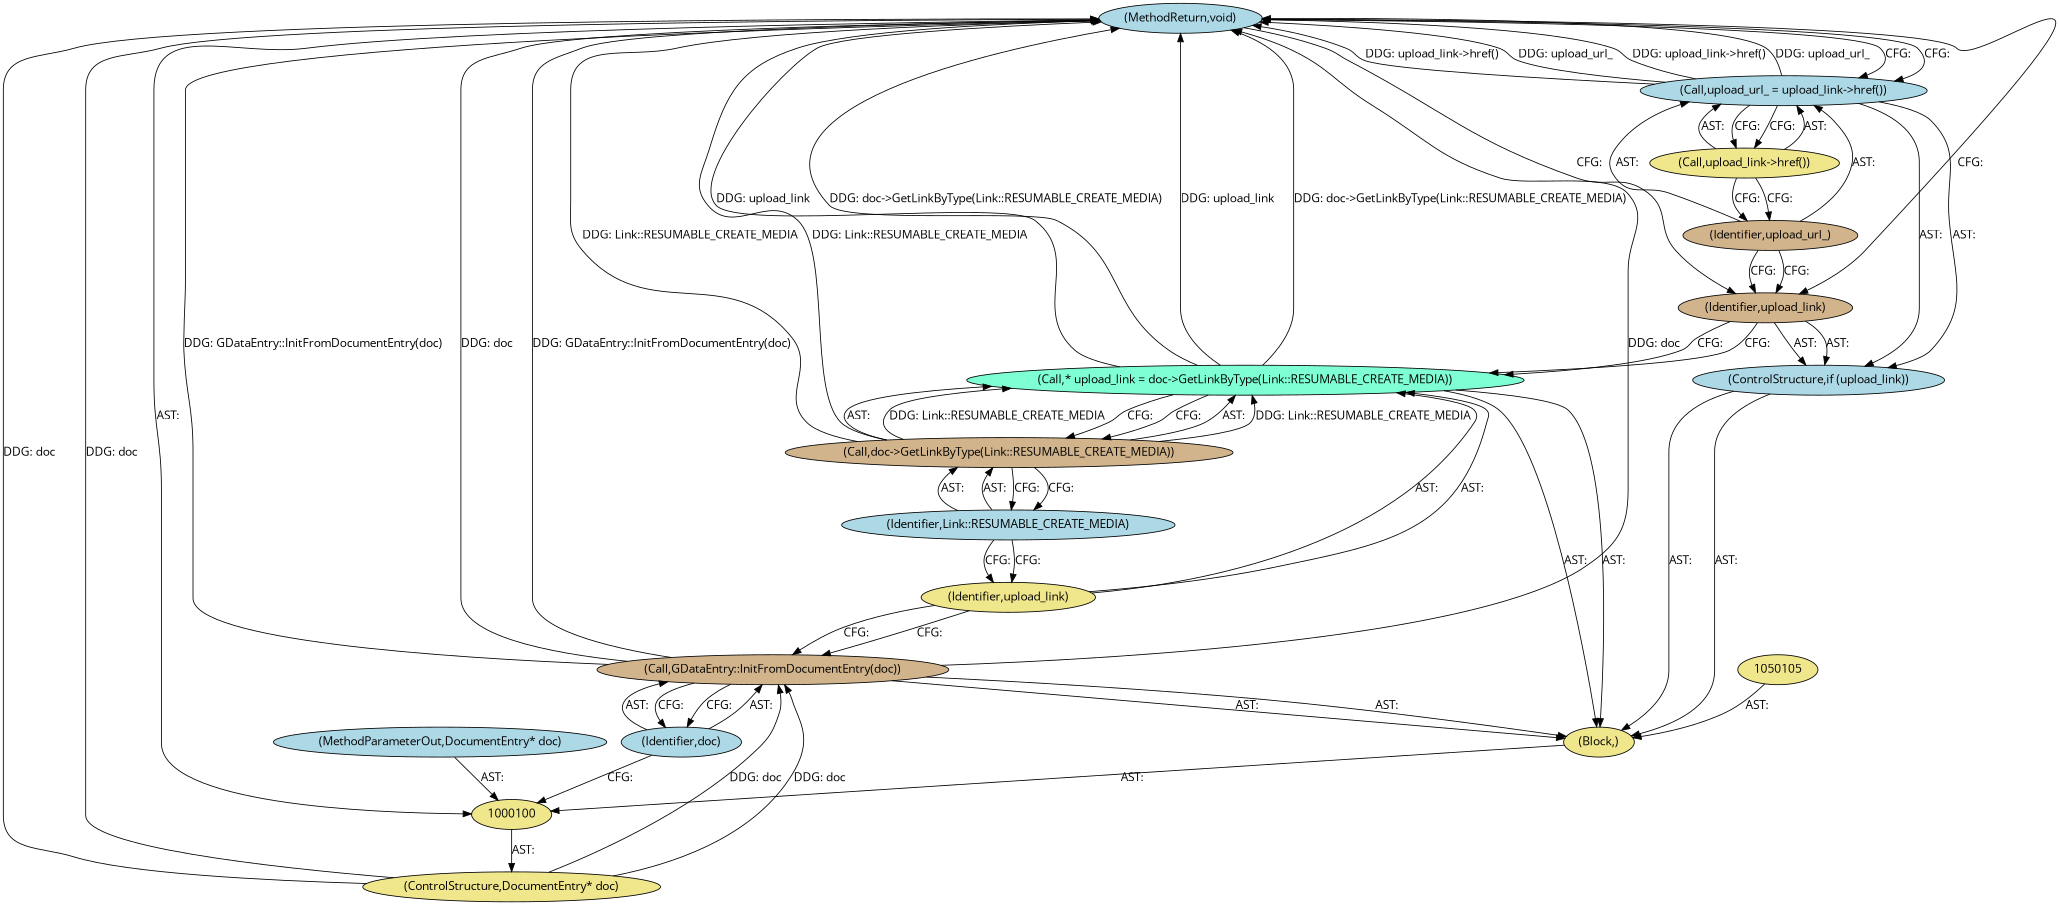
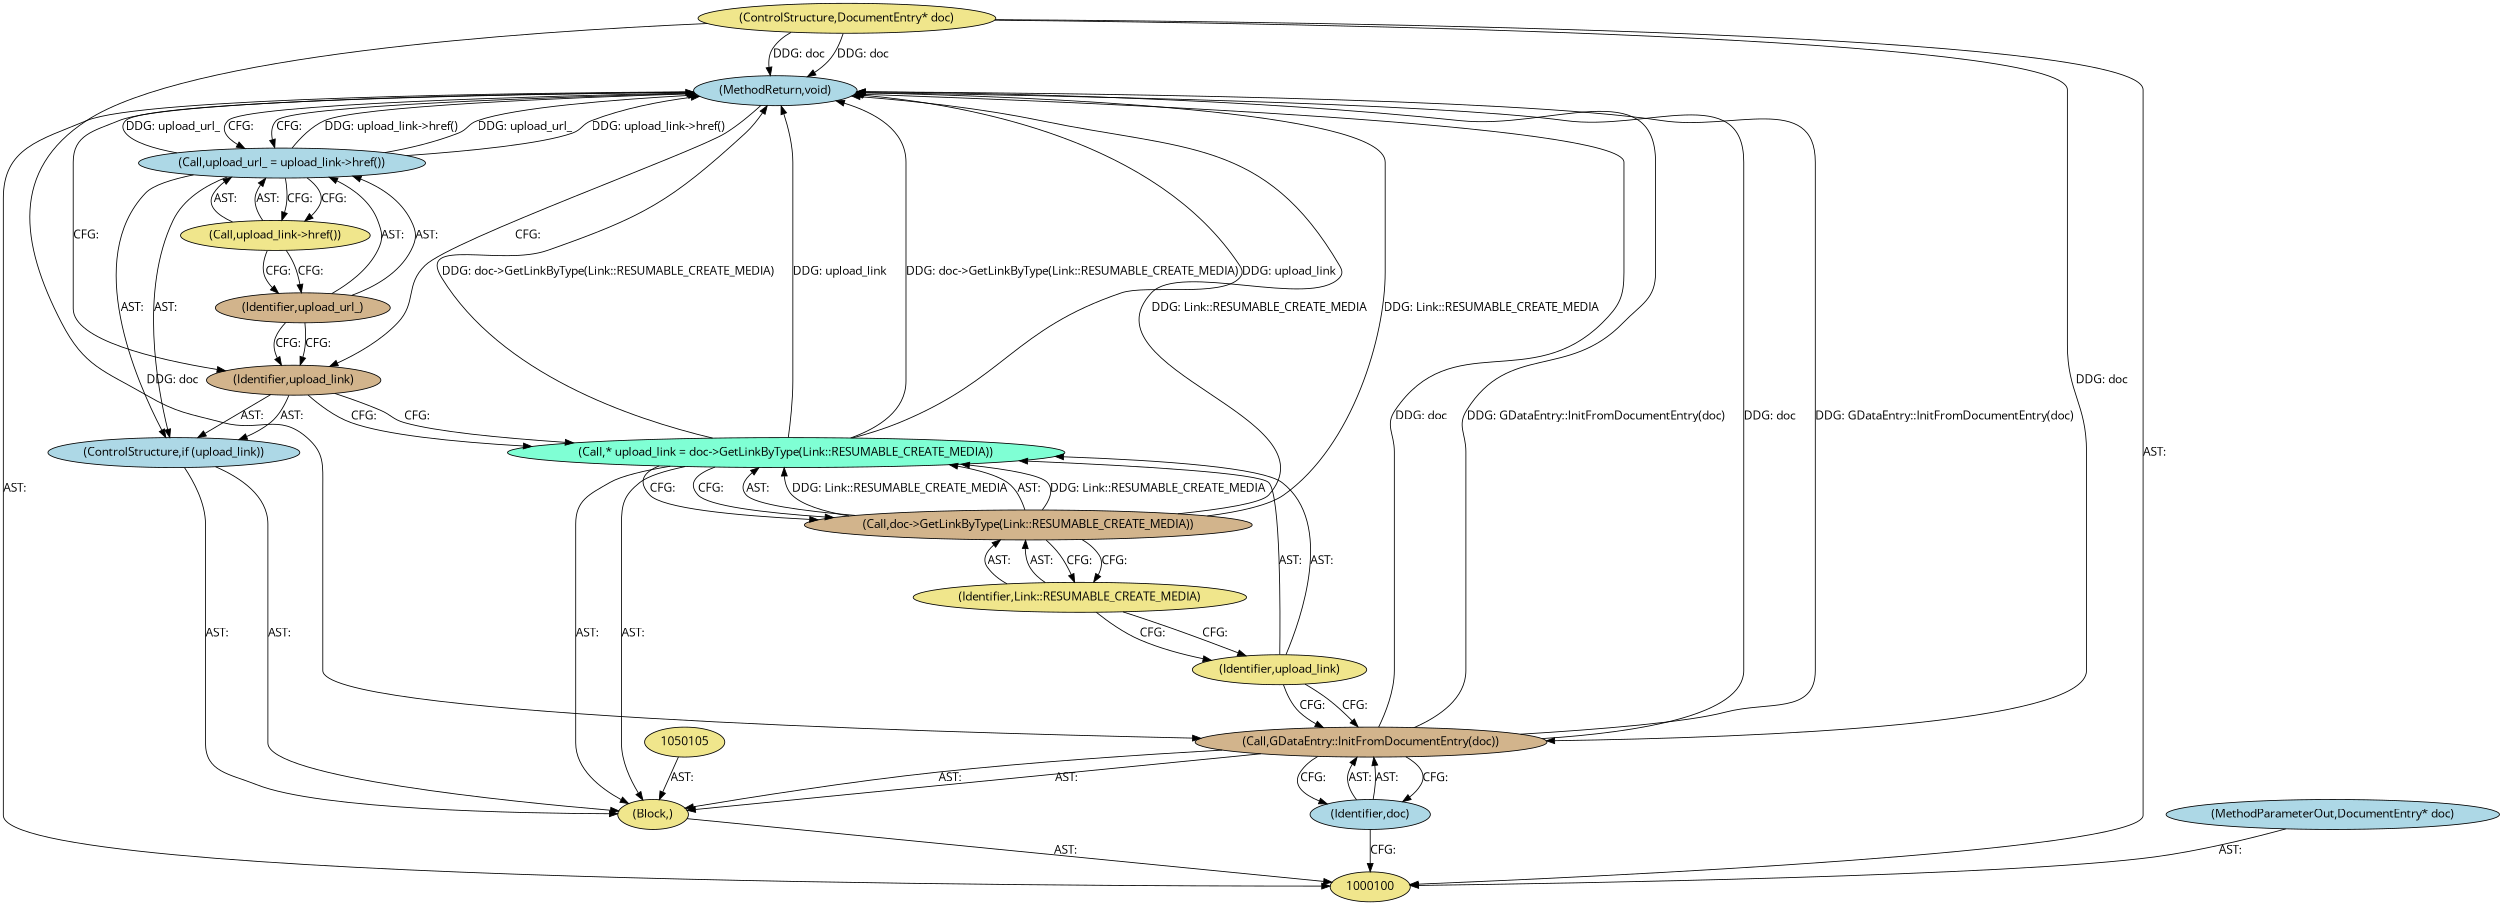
(1008, 525) -> (1080, 597)
(512, 846) -> (2143, 241)
